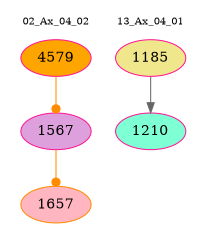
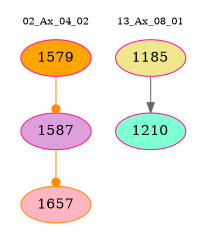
(151, 22) -> (151, 22)
(56, 58) -> (56, 58)
(56, 131) -> (56, 131)
